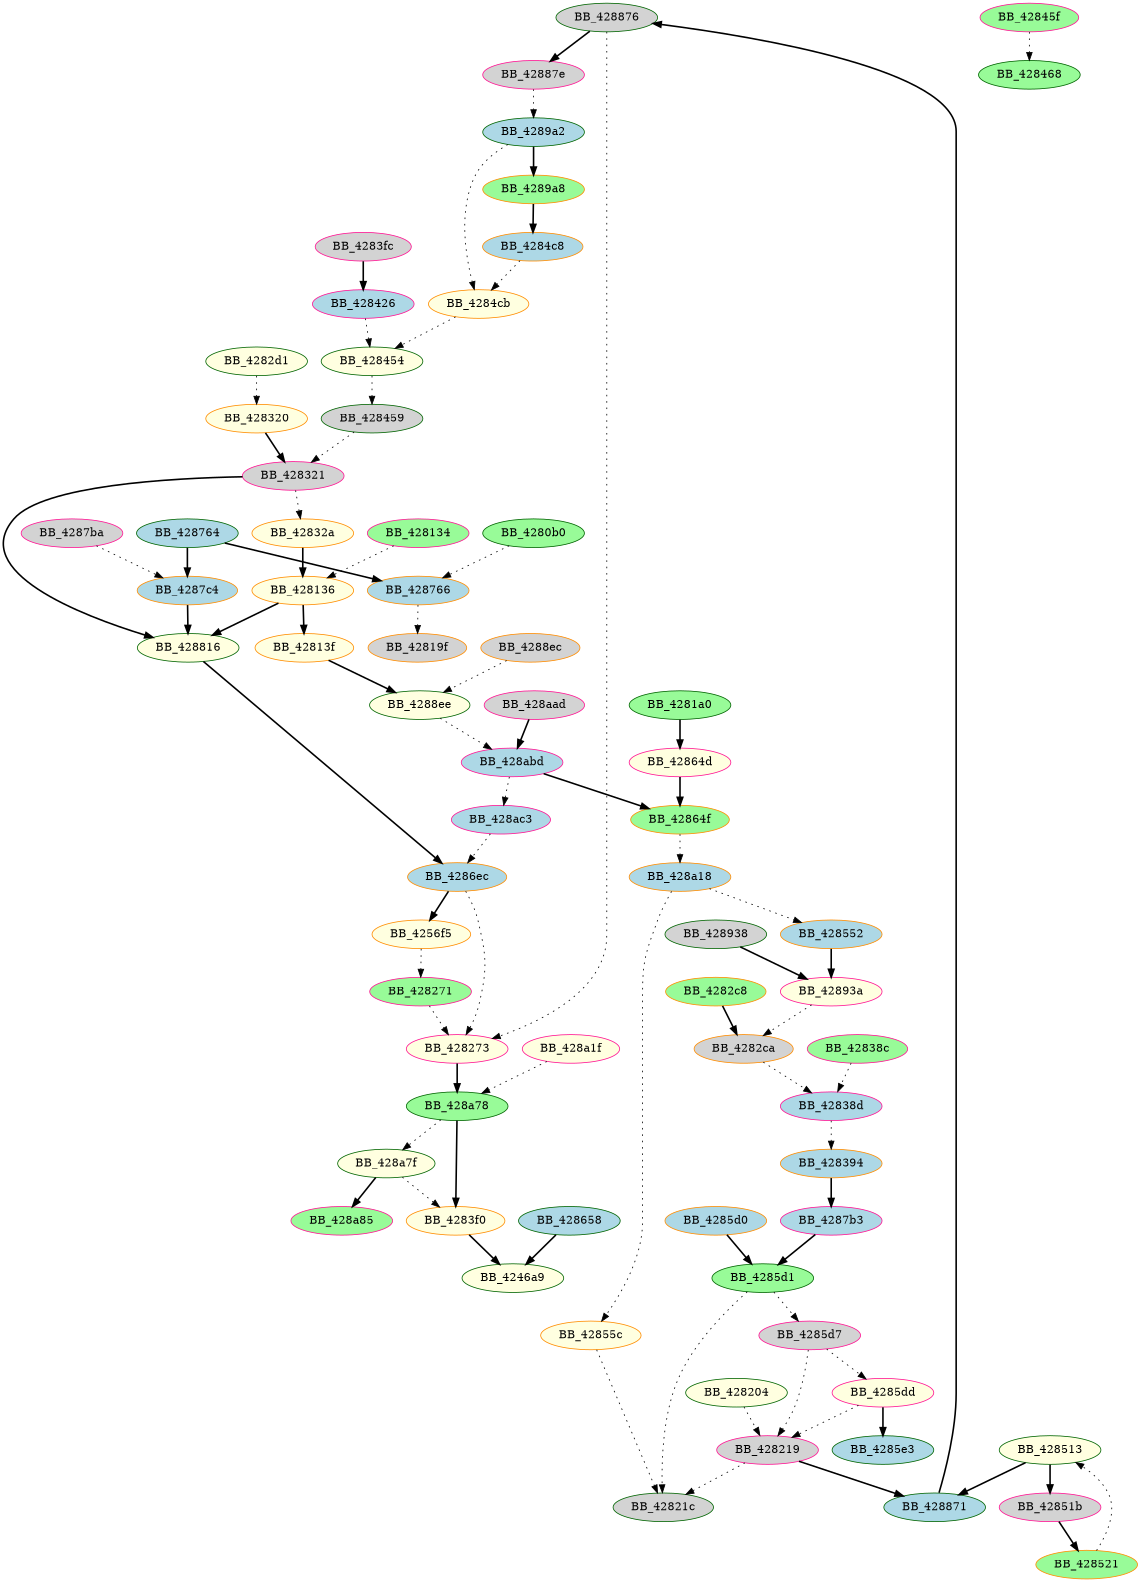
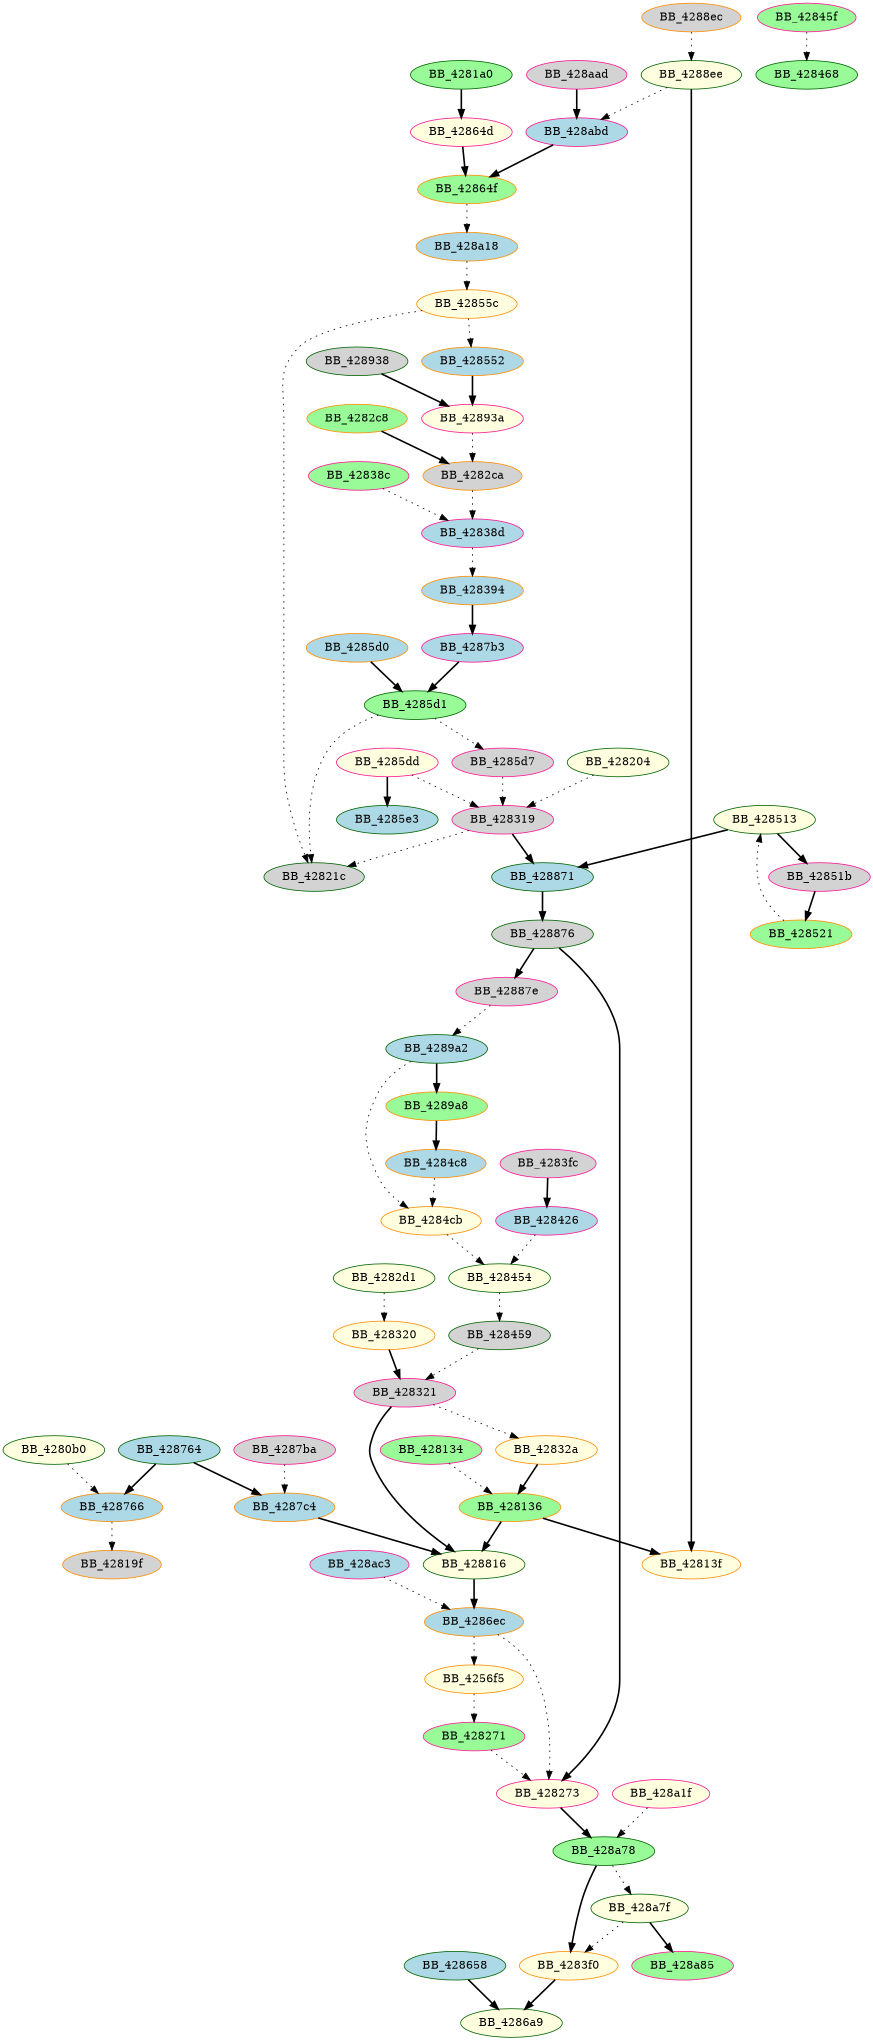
(534, 533) -> (54, 1450)
(607, 562) -> (620, 1359)
(303, 591) -> (510, 1507)
(358, 675) -> (691, 816)
(507, 787) -> none
(441, 902) -> (474, 1647)
(752, 904) -> (469, 329)
(513, 1278) -> (511, 2023)
(843, 1362) -> none
(768, 1450) -> (503, 820)
